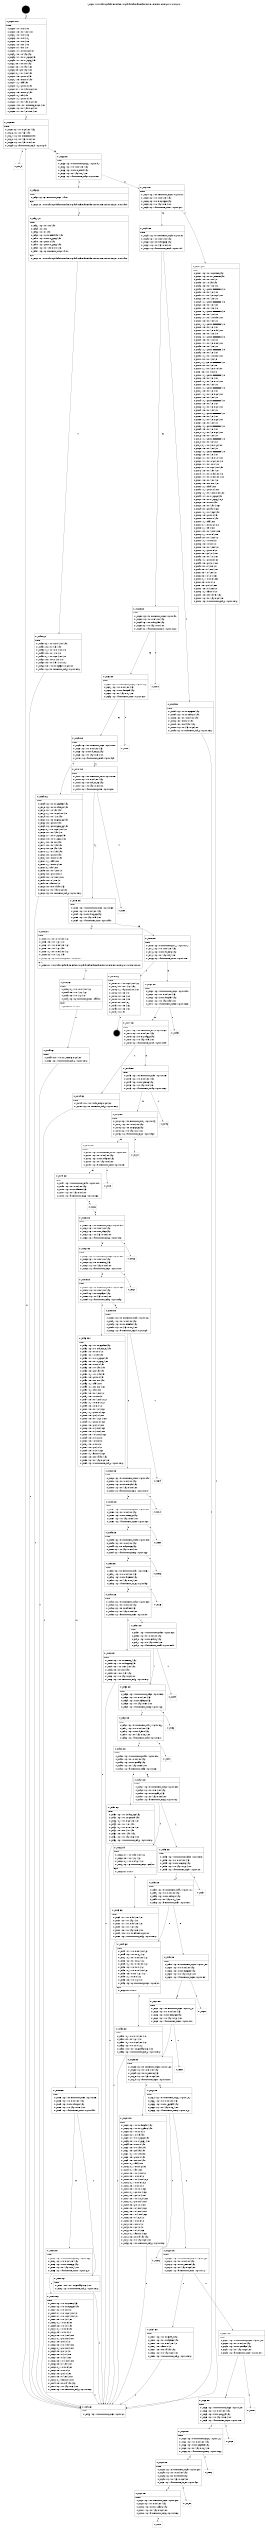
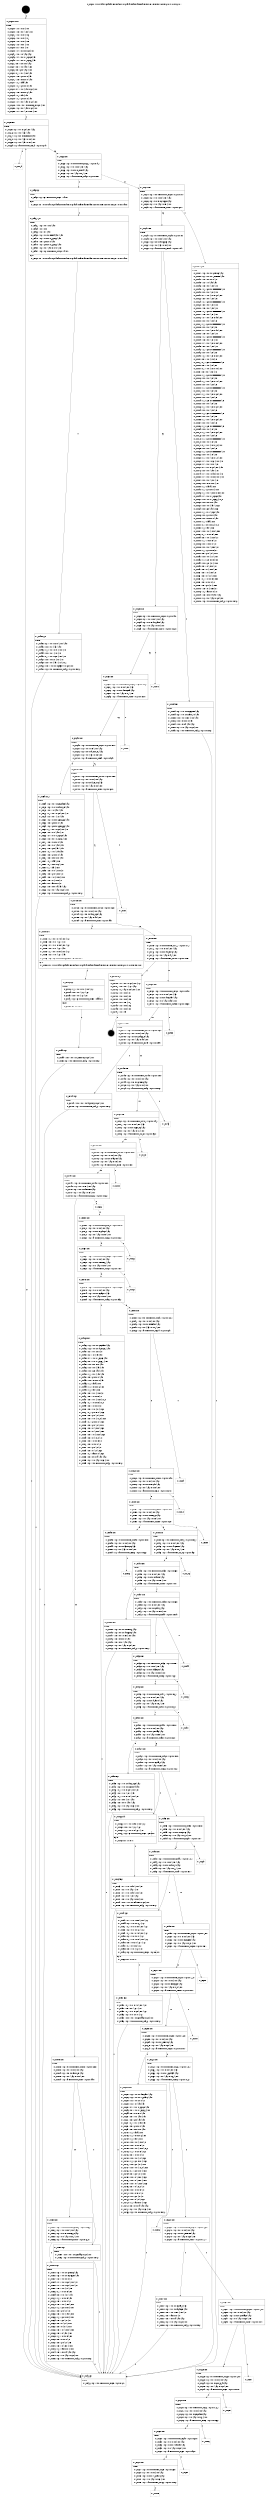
(128, 1558) -> (162, 1527)
